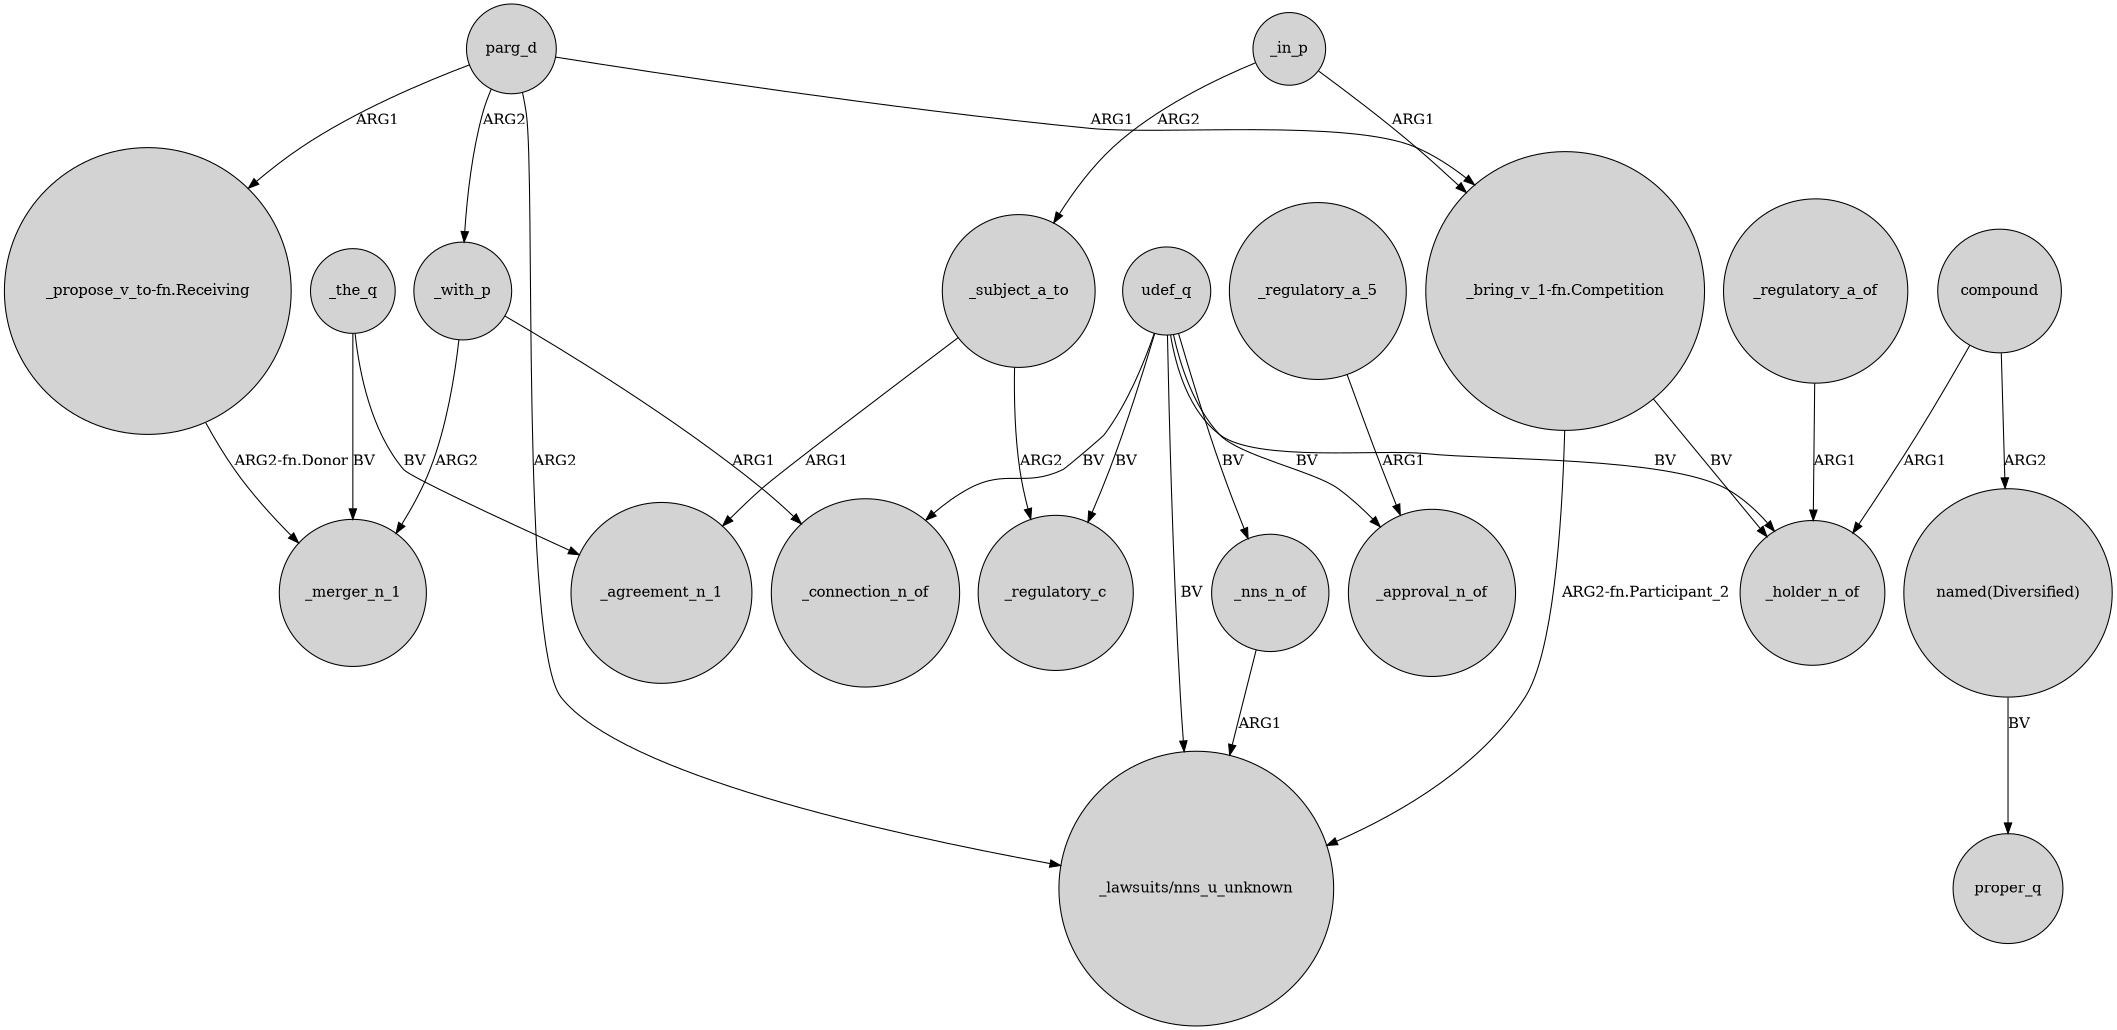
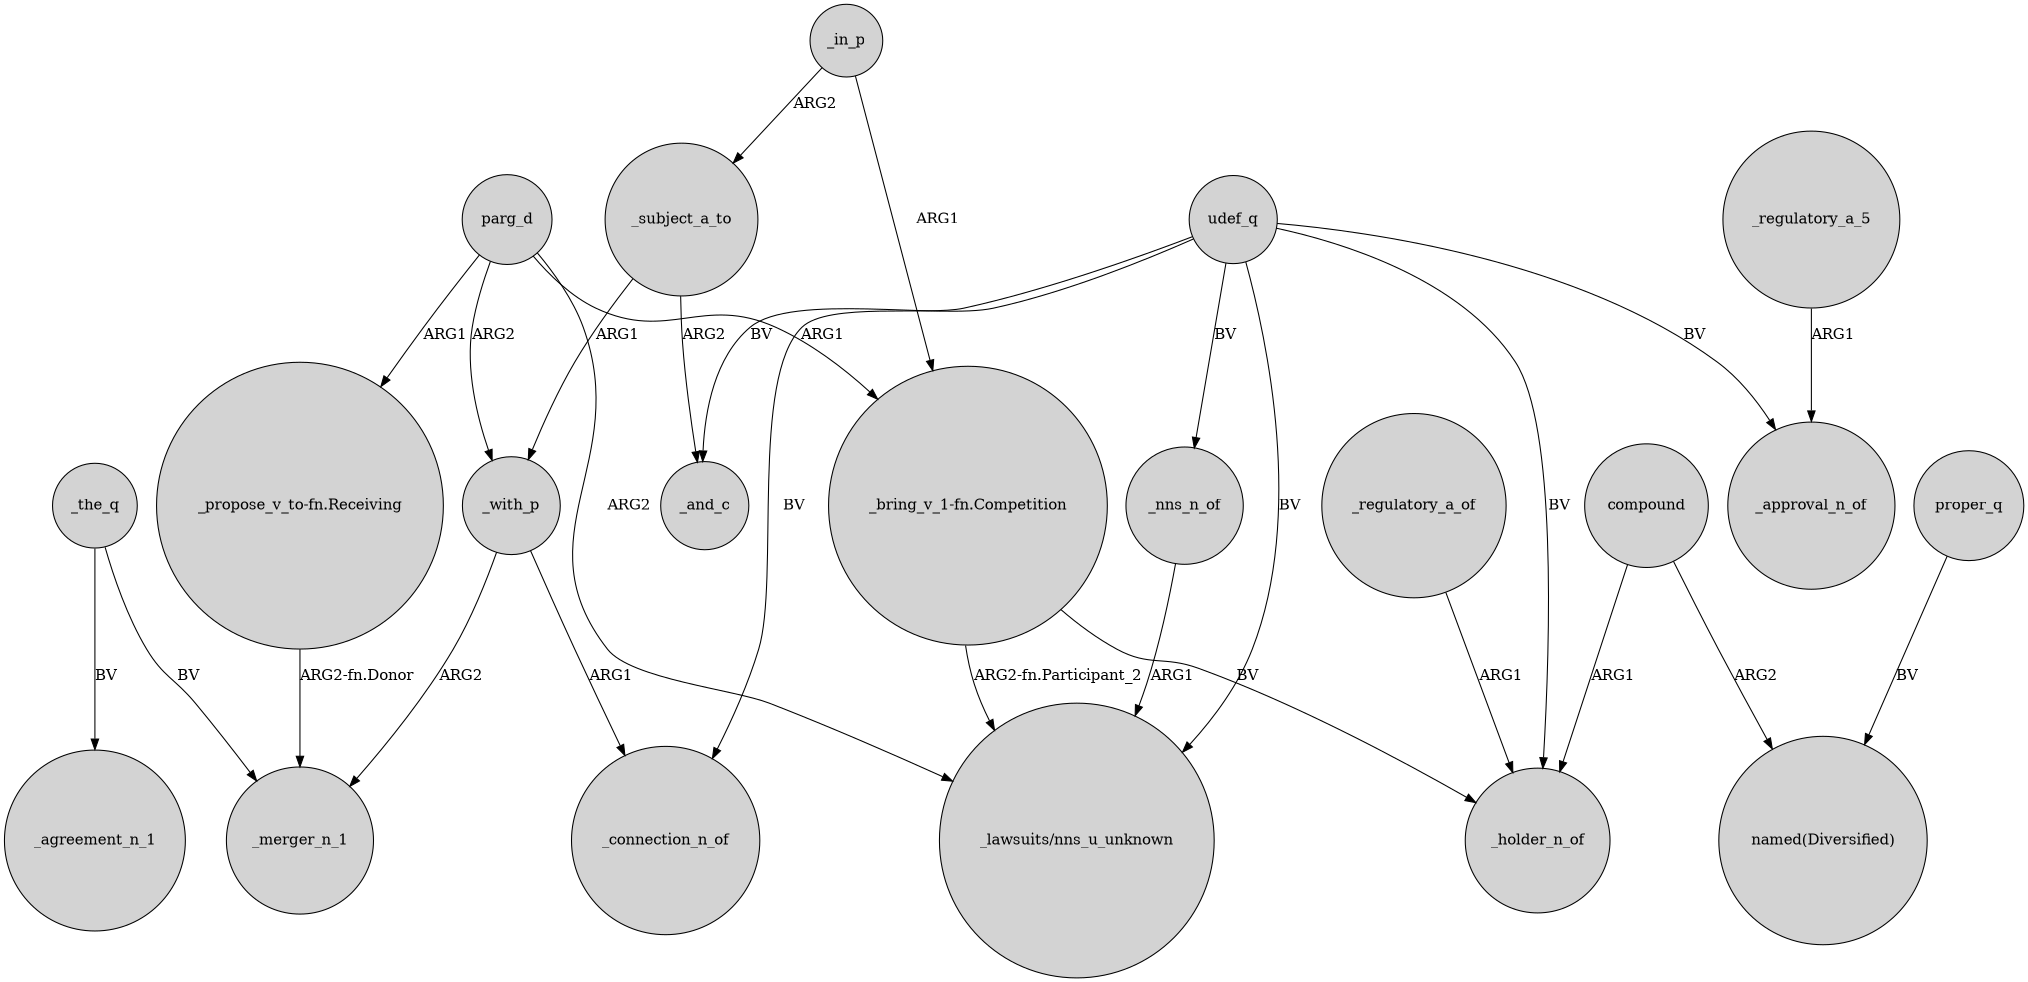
(842, 426) -> (576, 360)
(1056, 593) -> (705, 506)
(2008, 760) -> (1908, 645)
